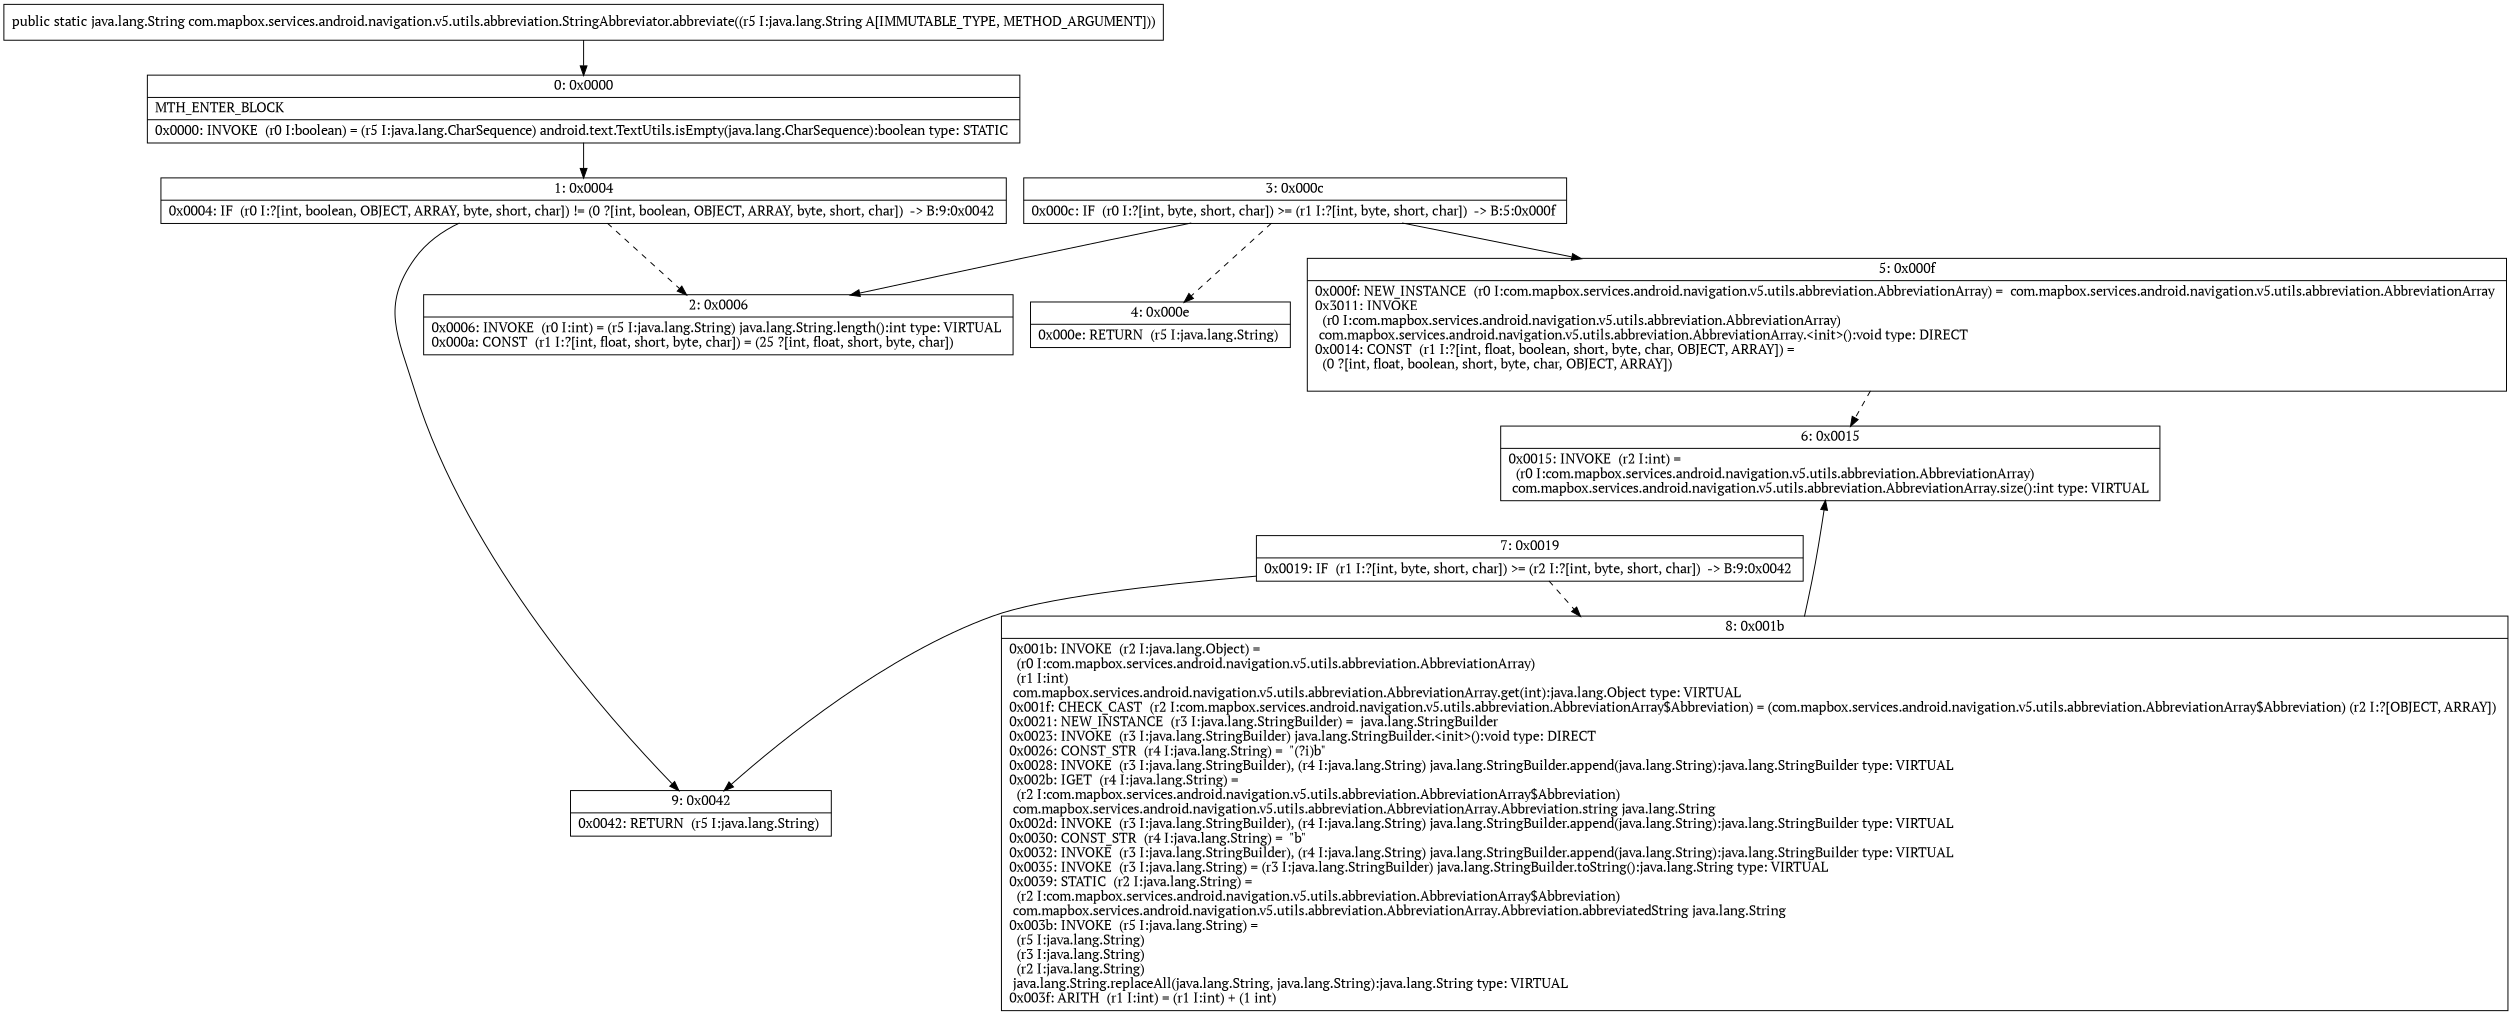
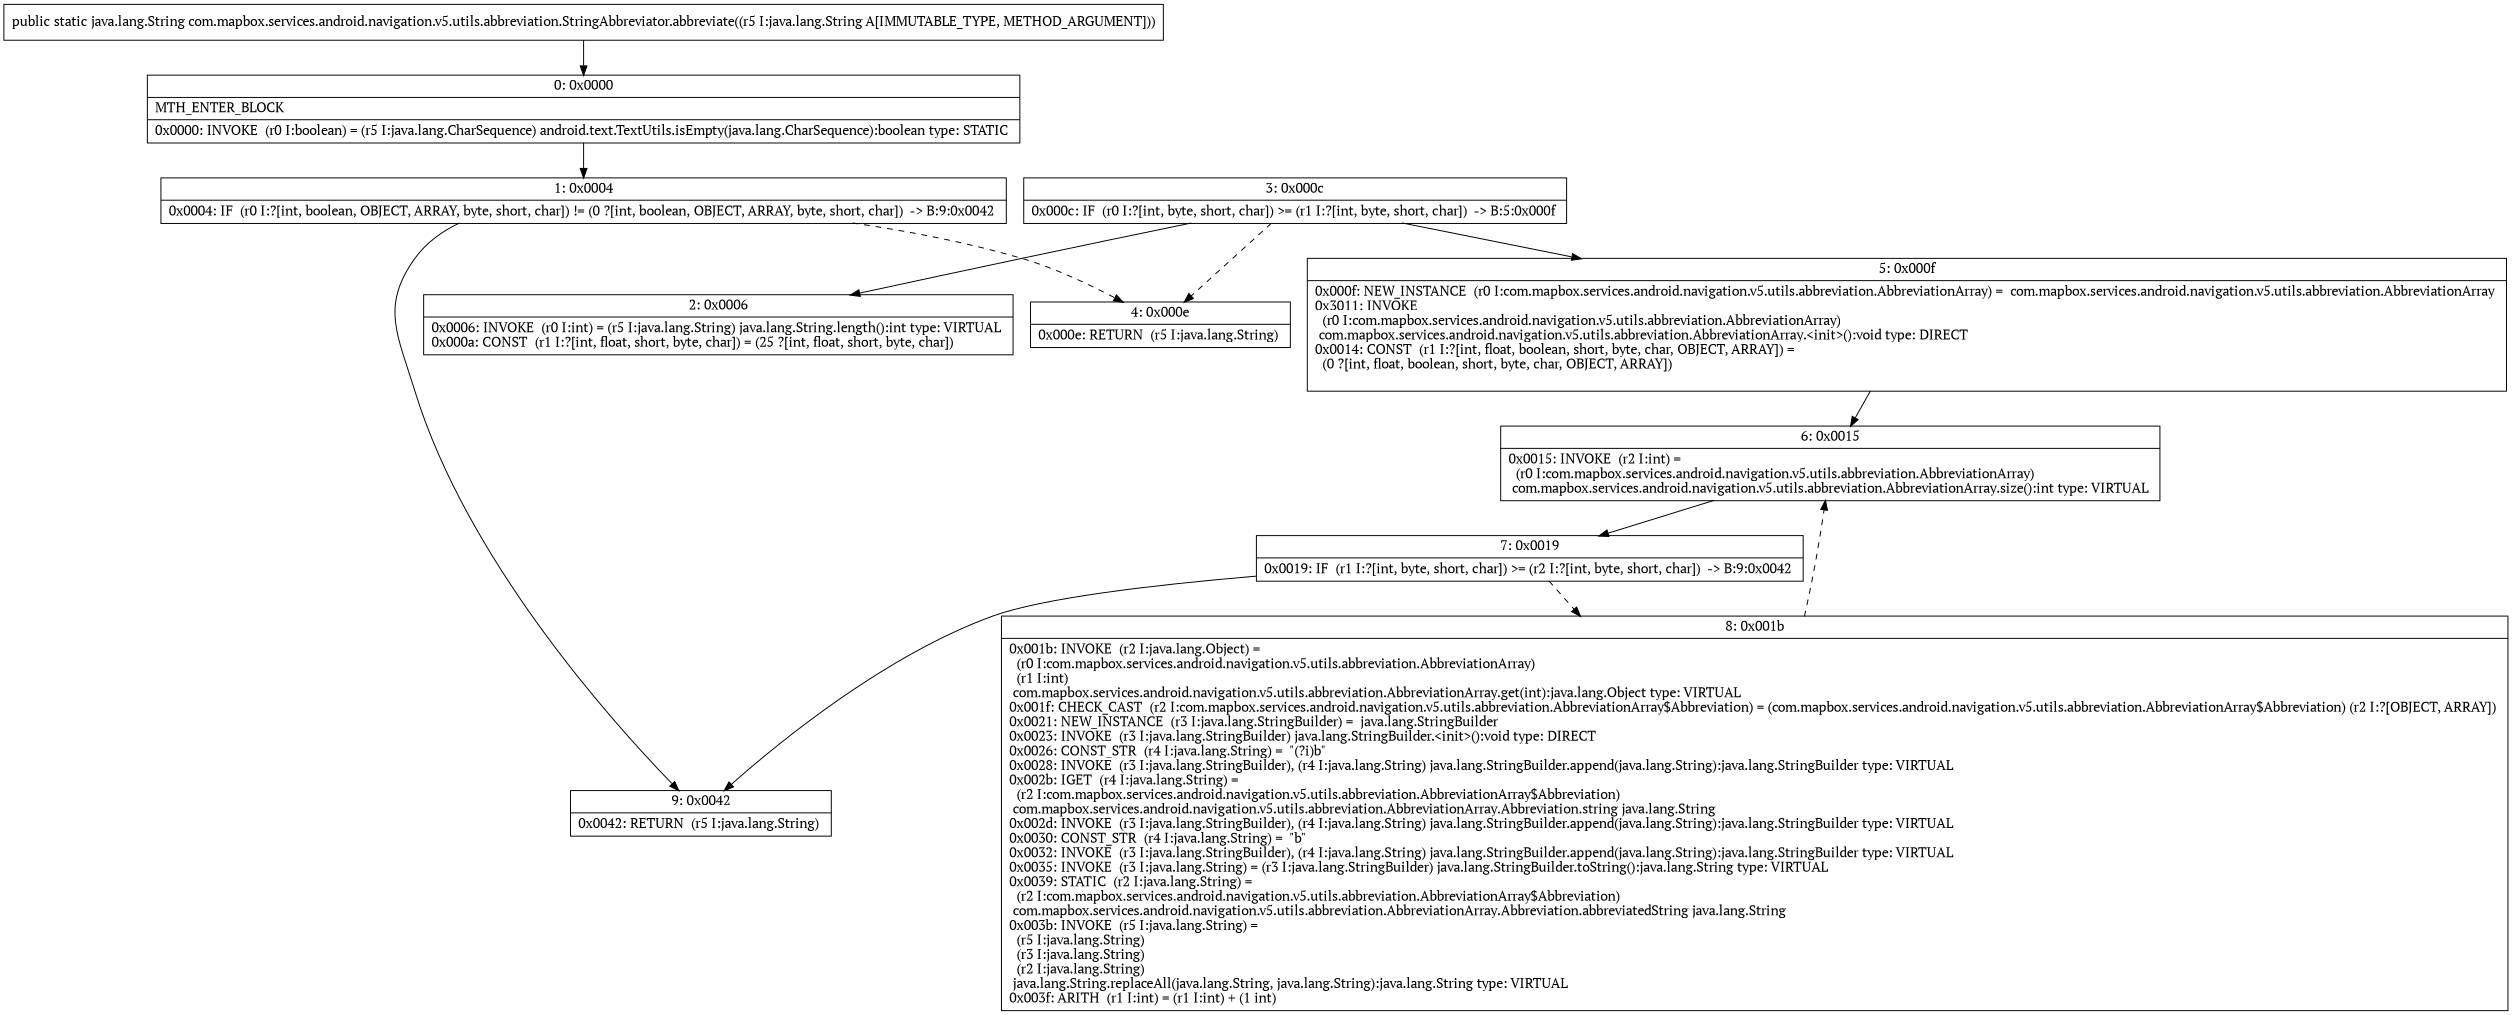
(643, 256) -> (987, 249)
(1863, 404) -> (1863, 404)
none -> (1661, 517)
(1815, 563) -> (1815, 563)
